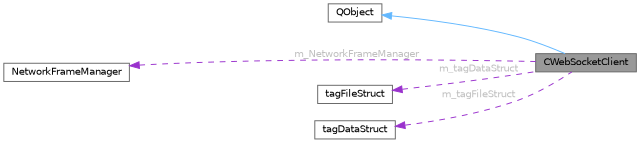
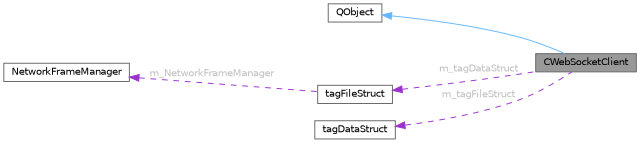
(337, 60) -> (228, 85)
